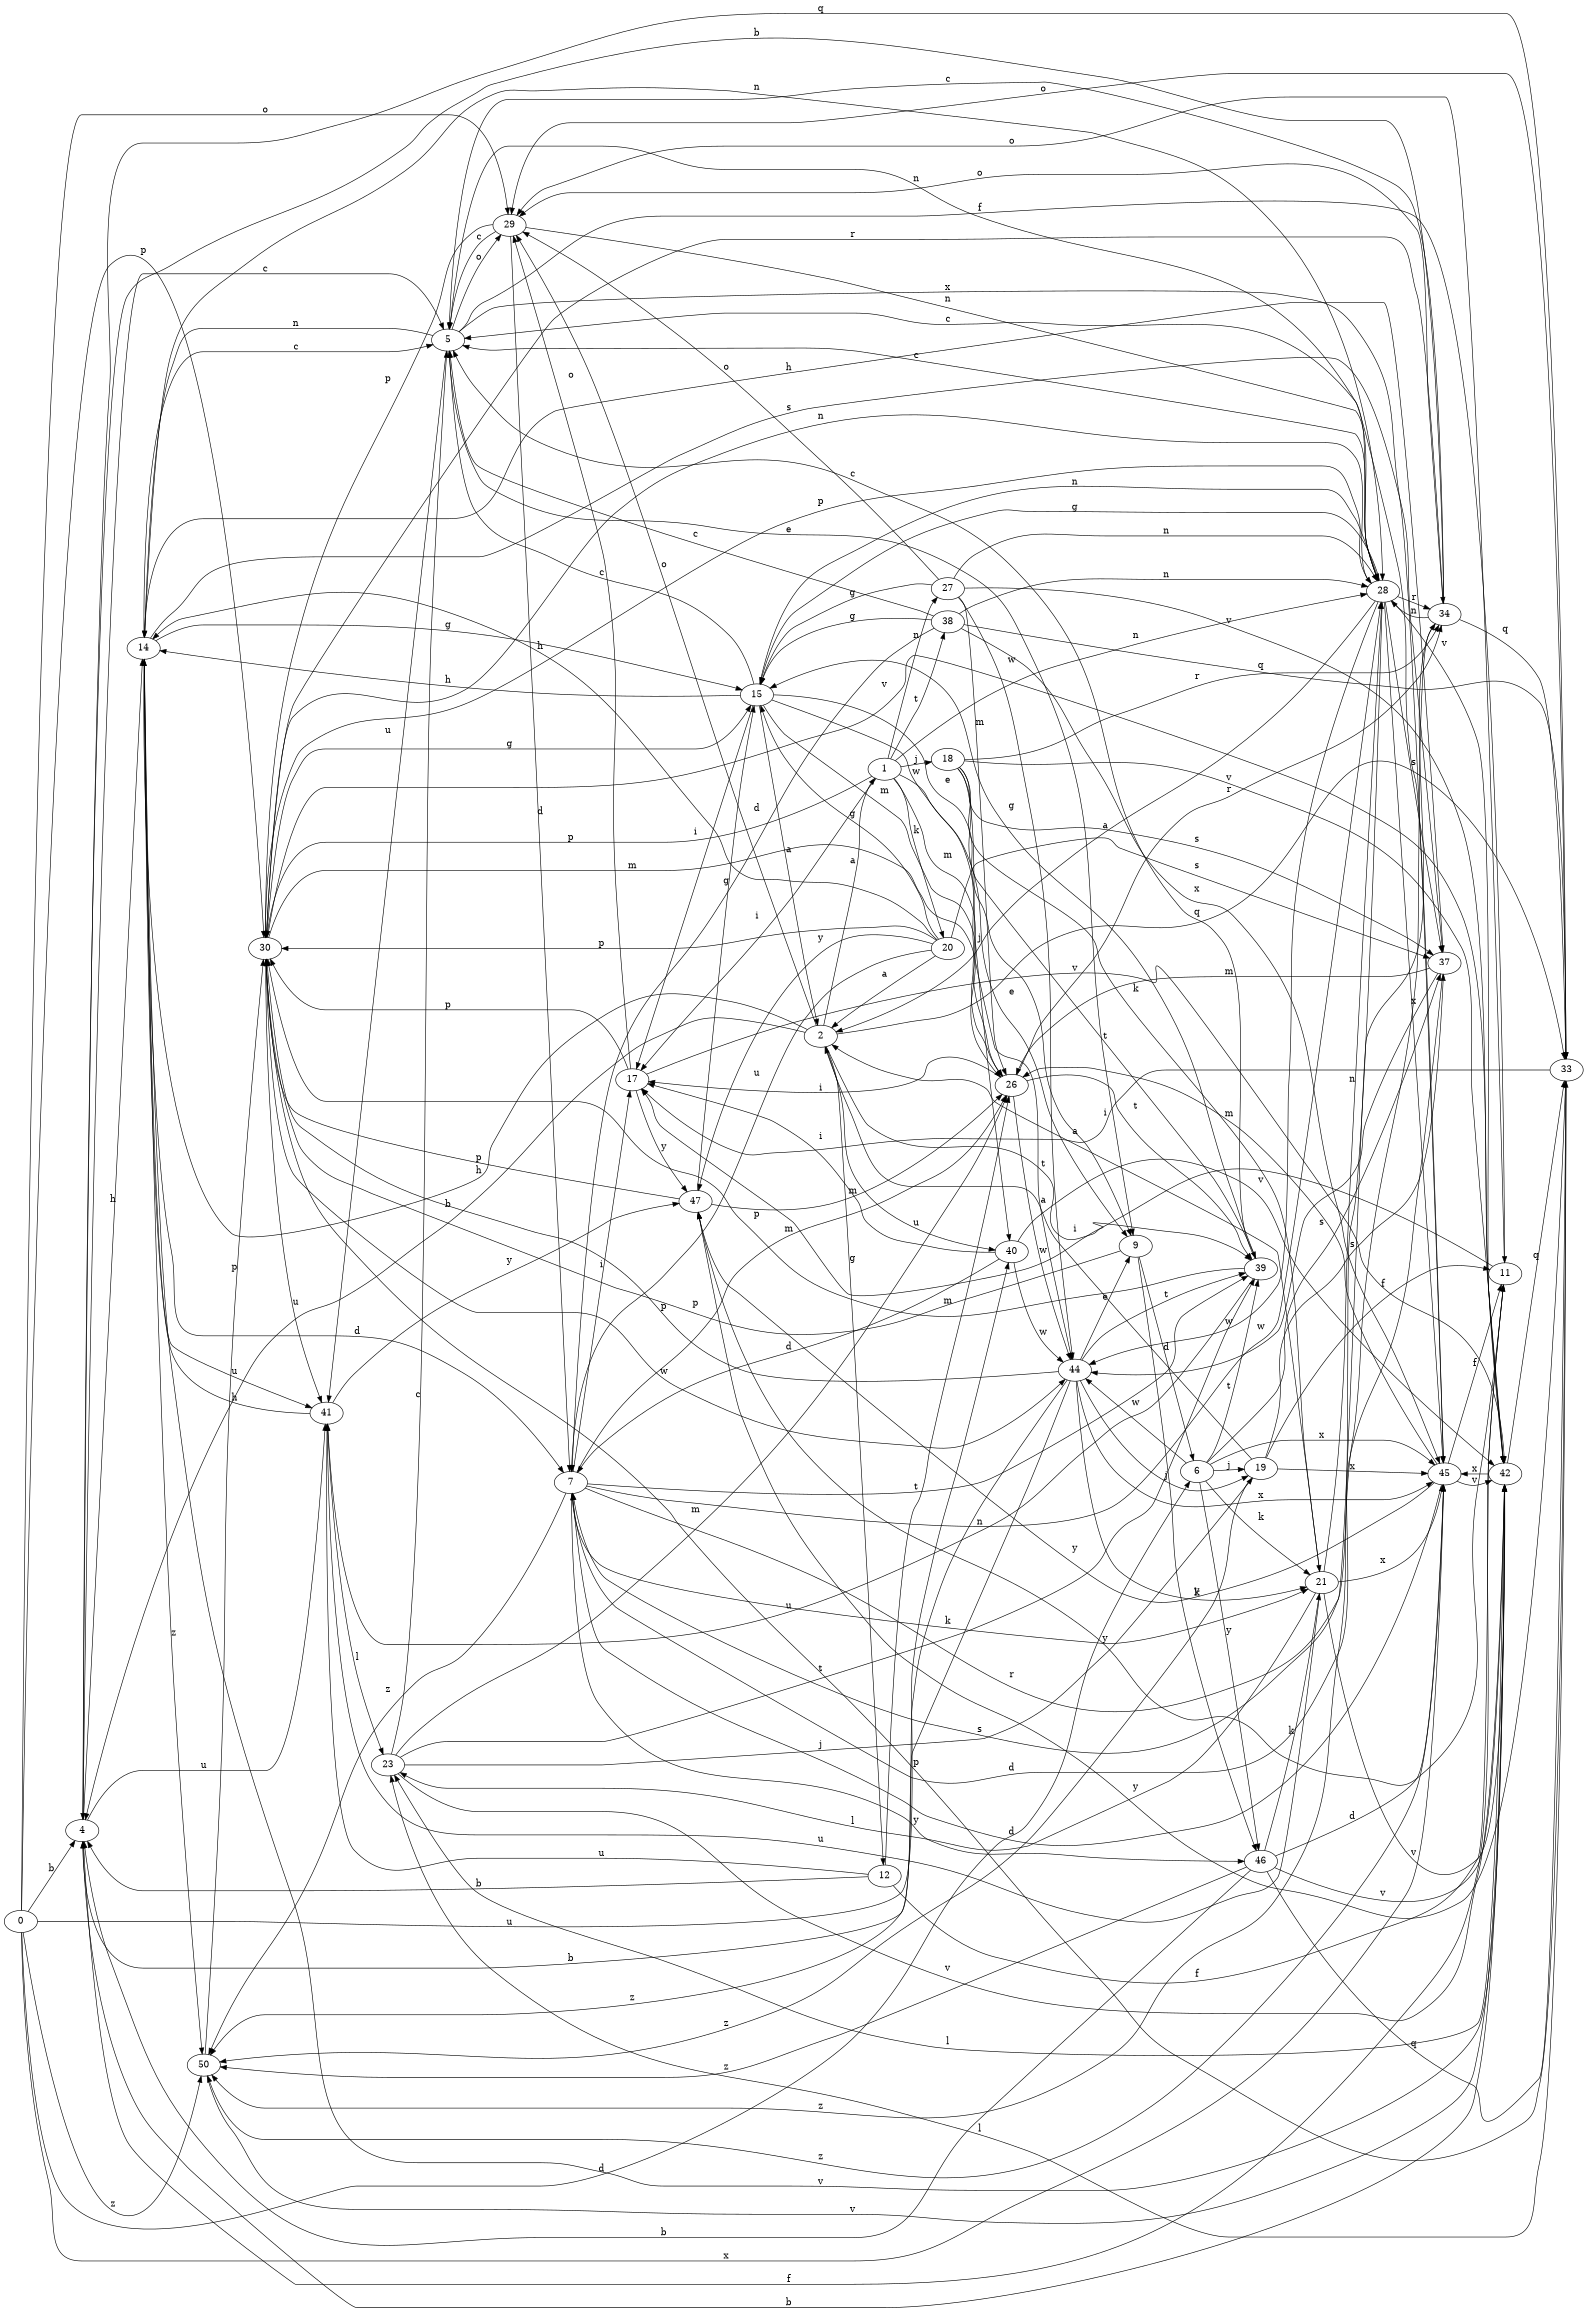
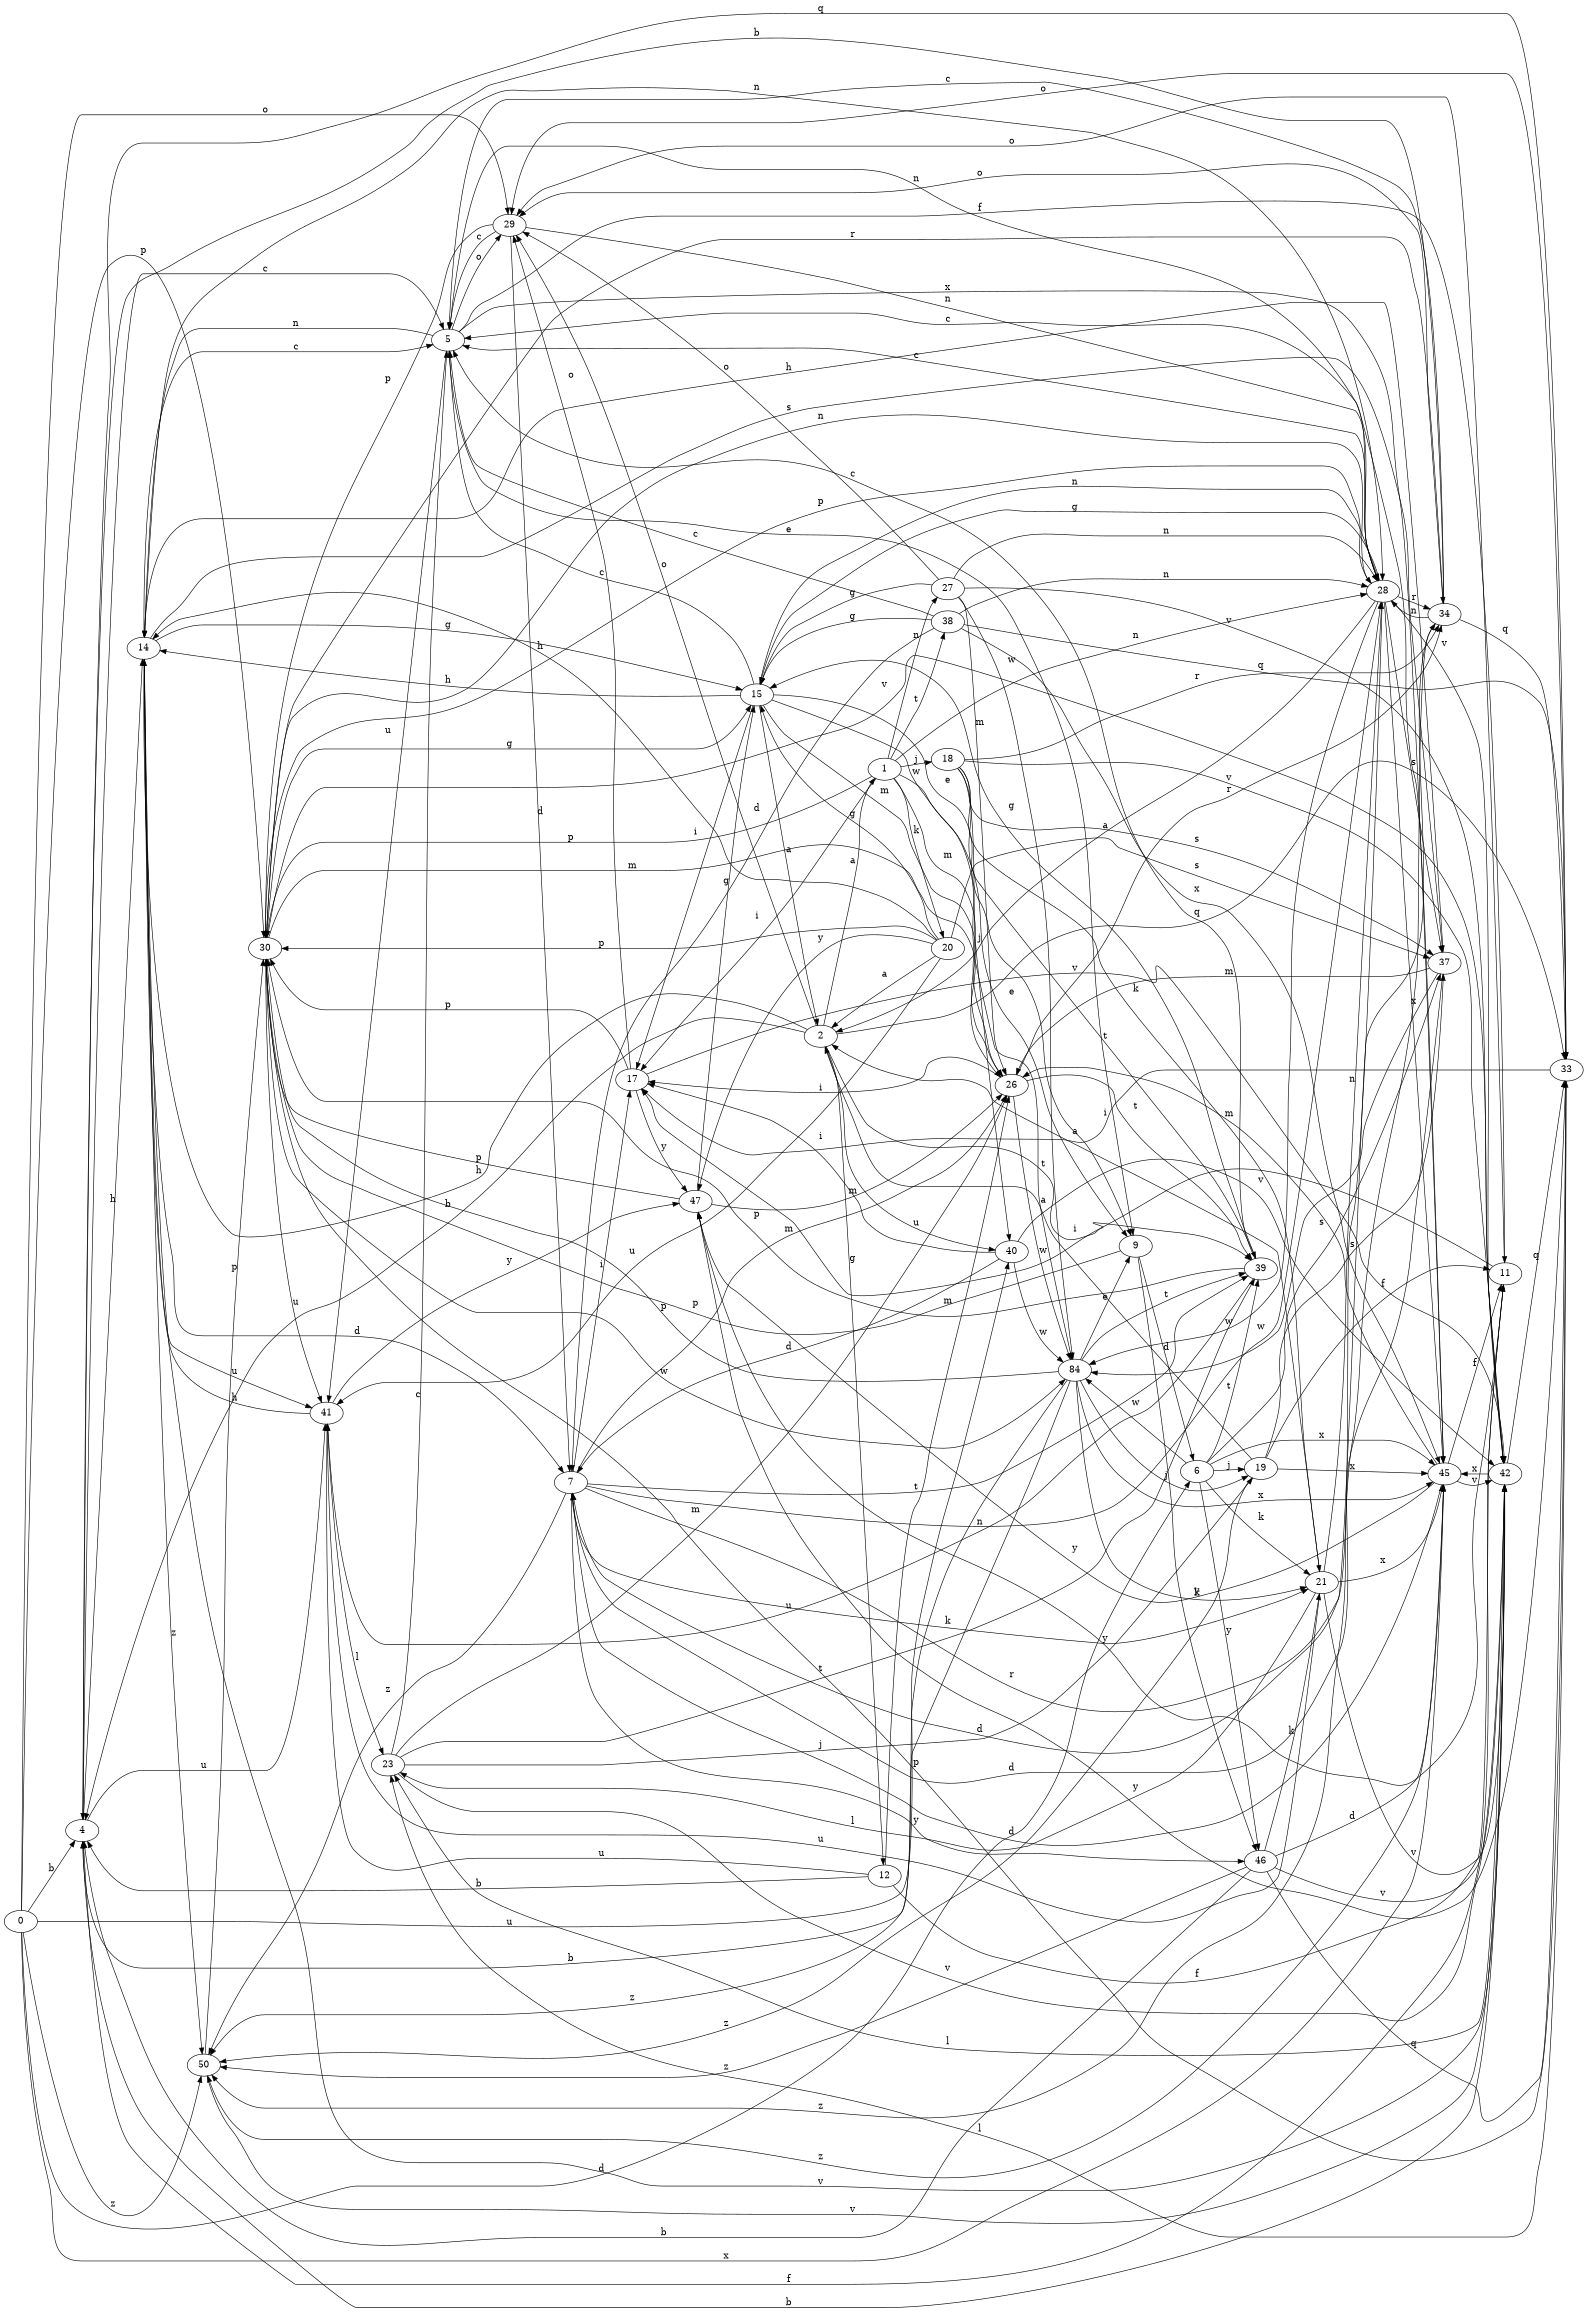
(728, 1186) -> (673, 1239)
(1075, 1370) -> (1075, 1370)
(980, 1730) -> (980, 1730)
